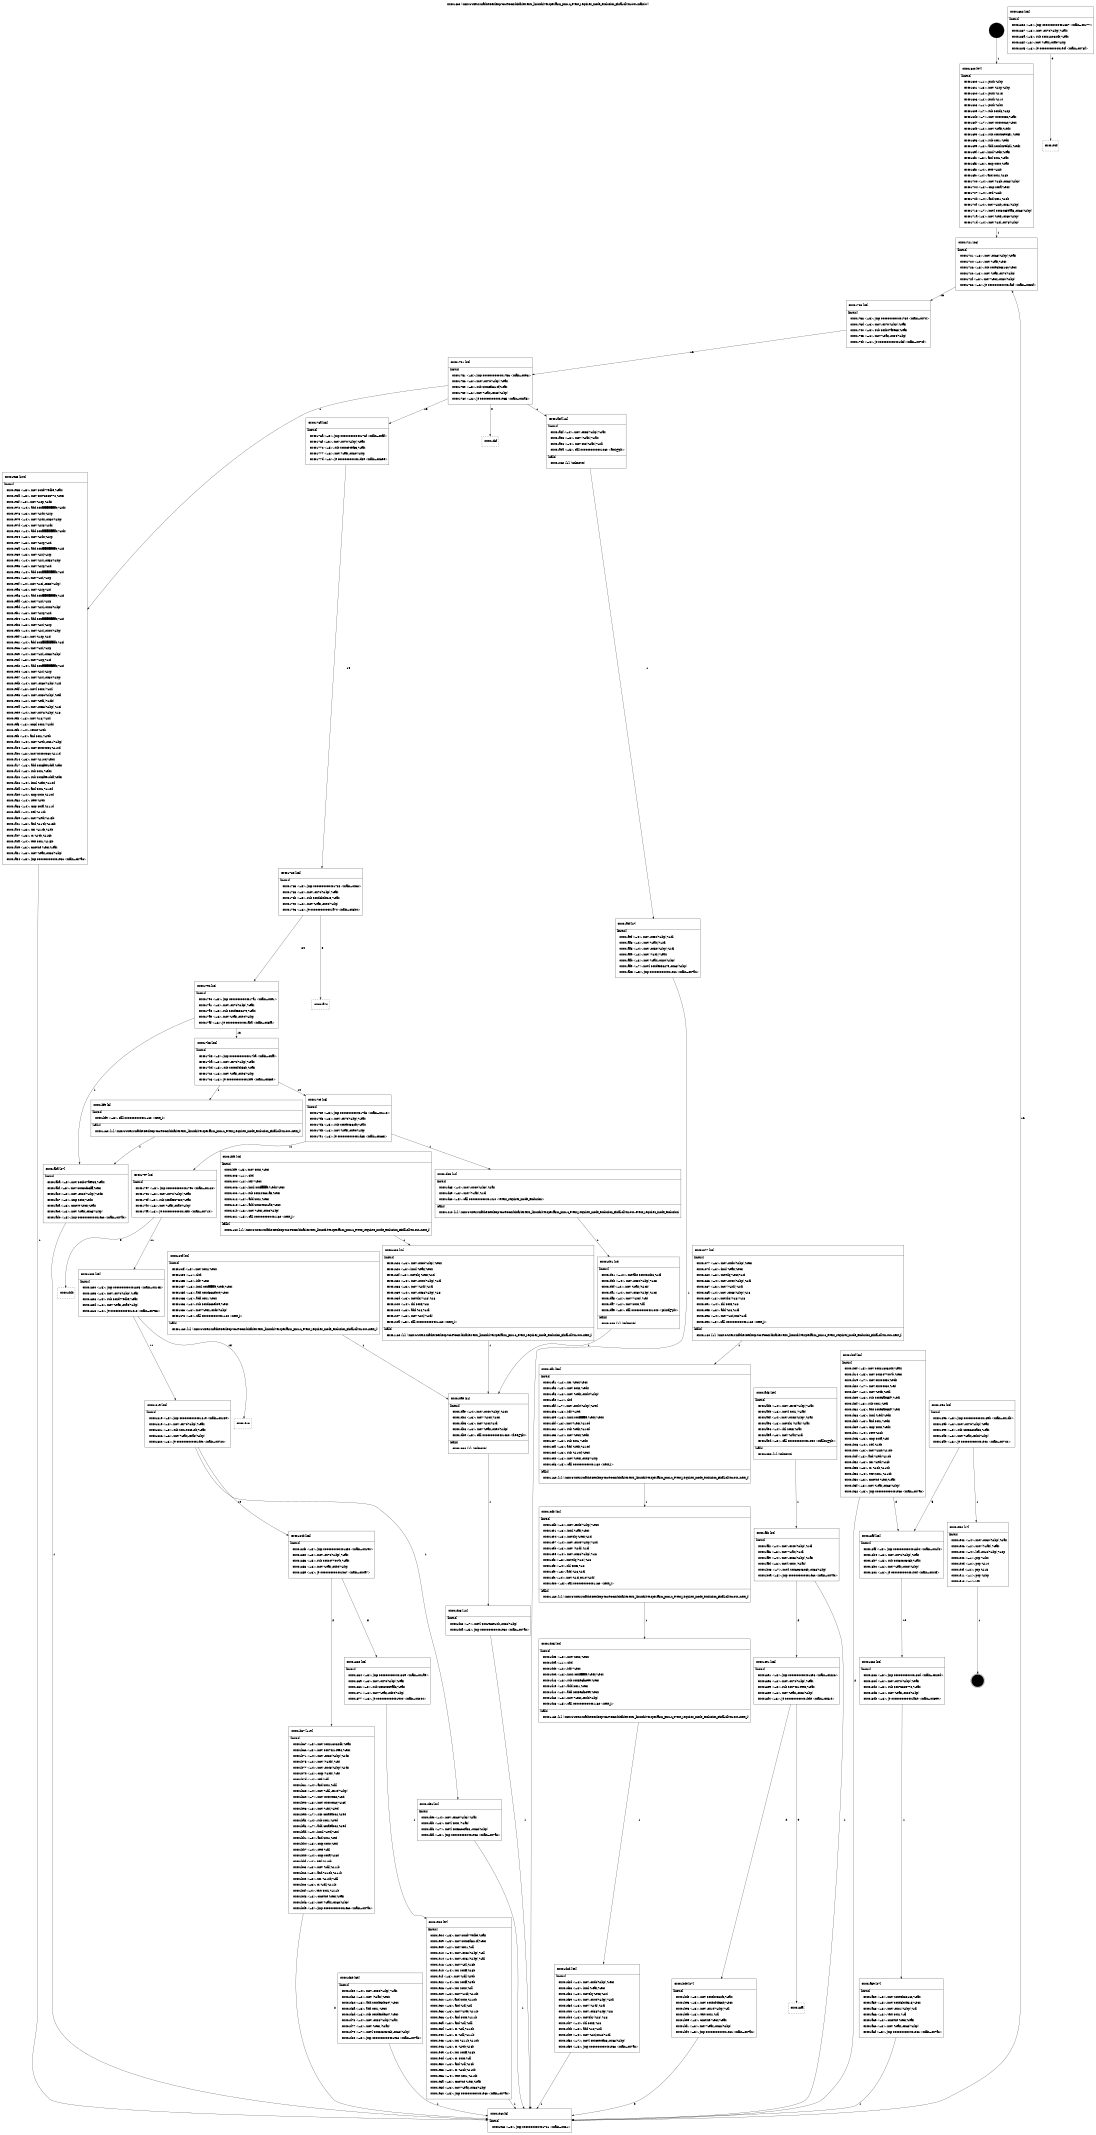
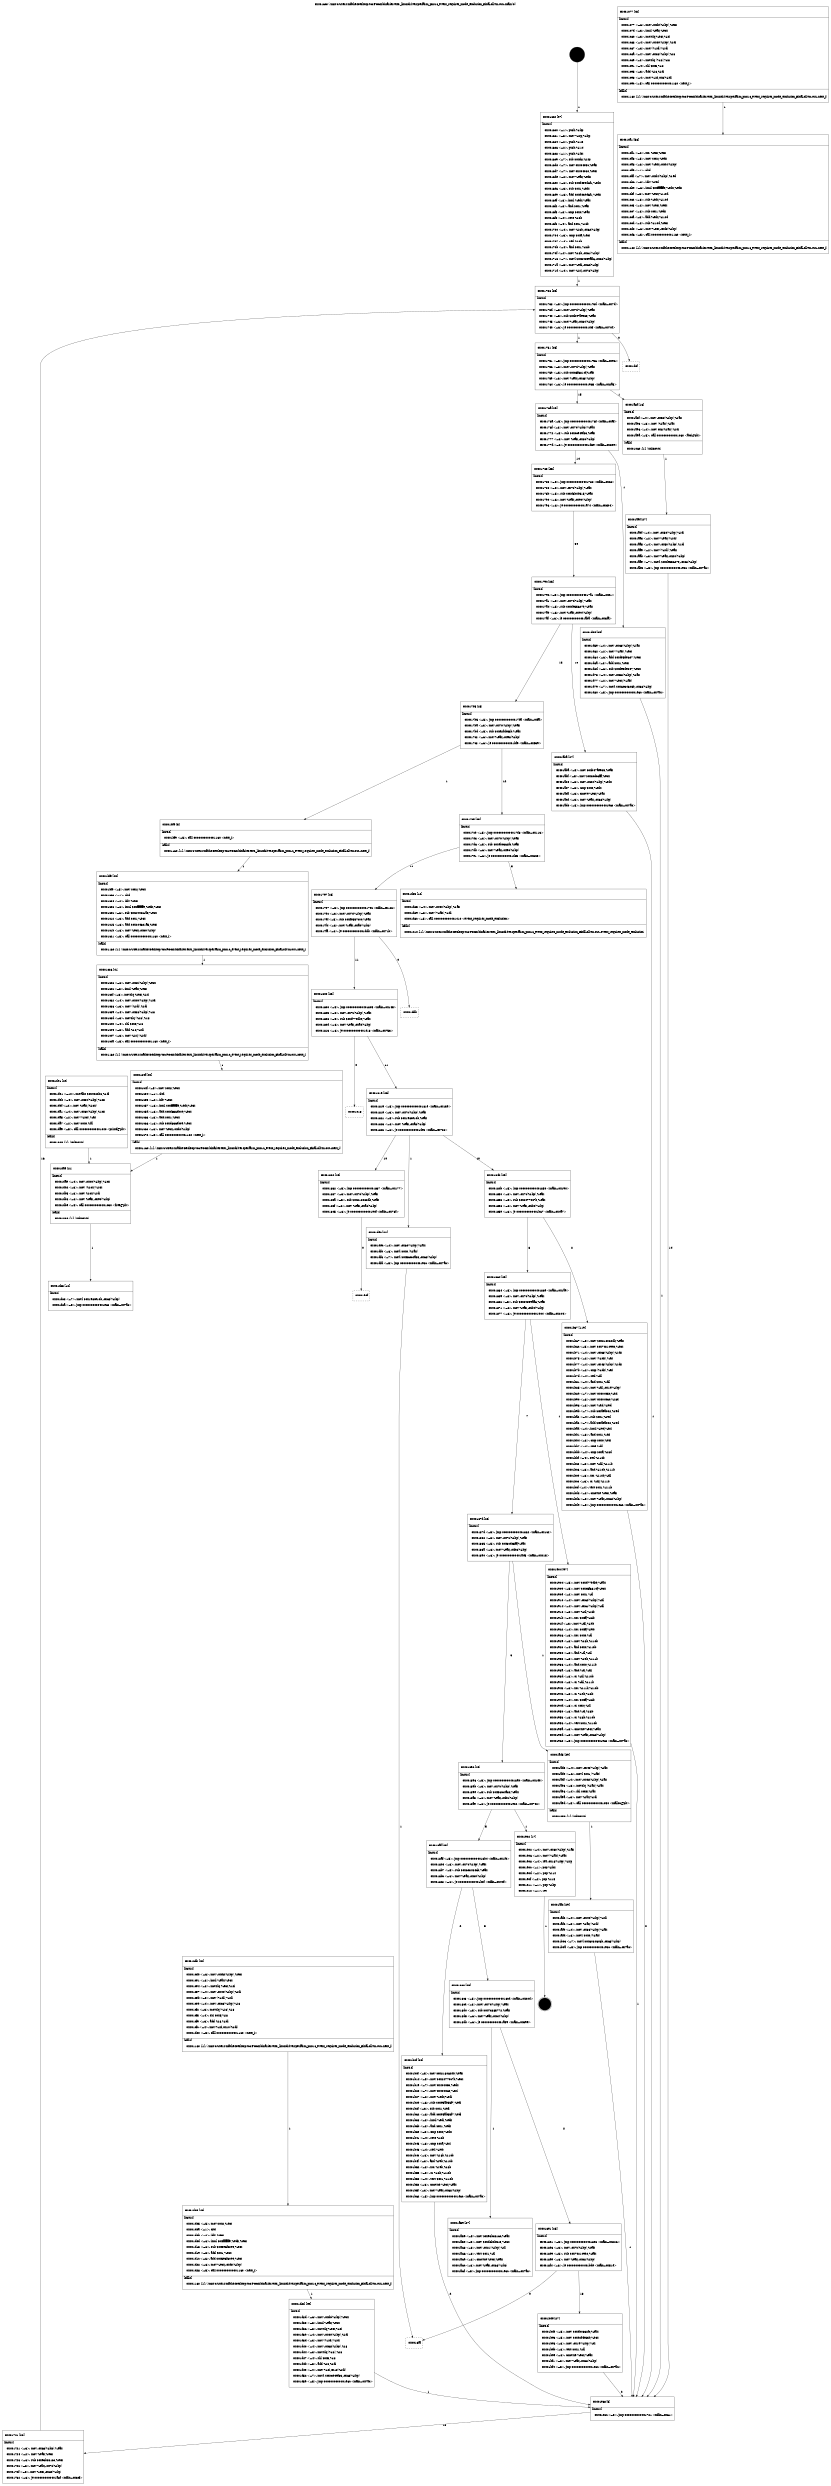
(997, 232) -> (577, 280)
(691, 352) -> (578, 338)
(490, 419) -> (623, 345)
none -> (623, 536)
(45, 668) -> none
(321, 1005) -> none
(94, 1090) -> (576, 663)
(430, 1147) -> (511, 867)
(134, 1149) -> (245, 863)
none -> (386, 1152)
(593, 1237) -> none
(688, 1293) -> (670, 1248)
(230, 1346) -> (356, 1065)
(488, 1366) -> (220, 1064)
(645, 1494) -> none
(896, 1513) -> (446, 1970)
none -> (510, 1538)
(797, 1618) -> (535, 2125)
(904, 1621) -> (484, 1926)
(786, 1820) -> (581, 2294)
(520, 1870) -> none
(518, 1969) -> (399, 1803)
(755, 2114) -> none
